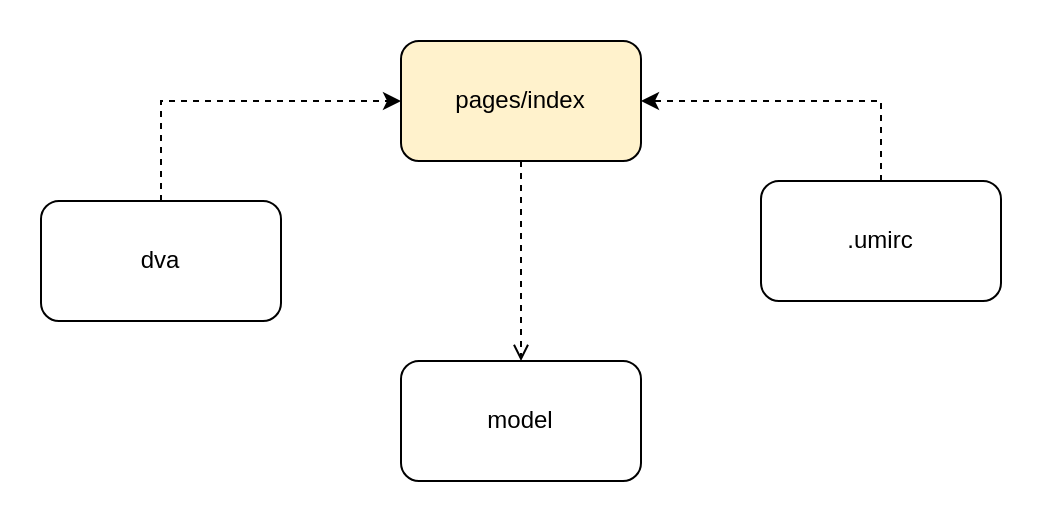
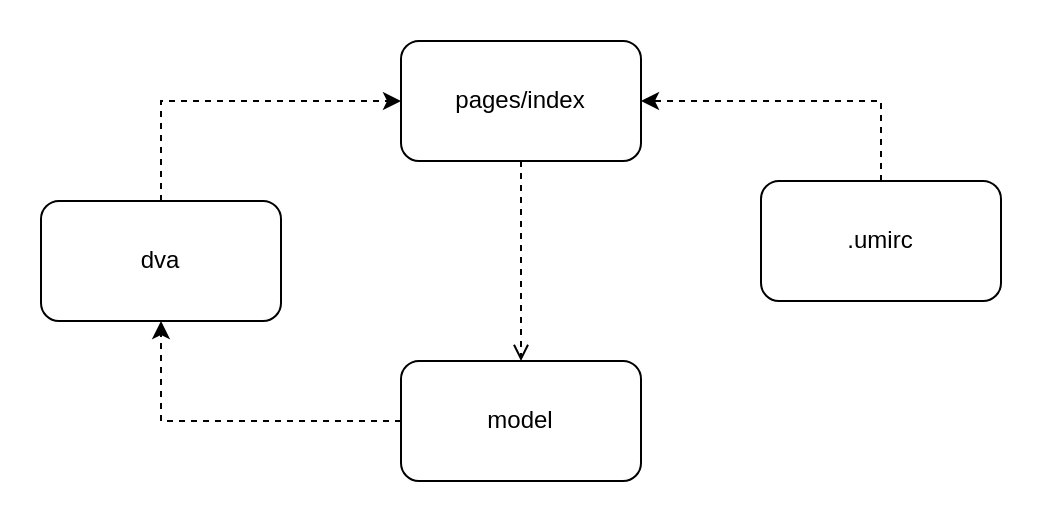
(521, 101) -> (521, 101)
none -> (238, 421)
